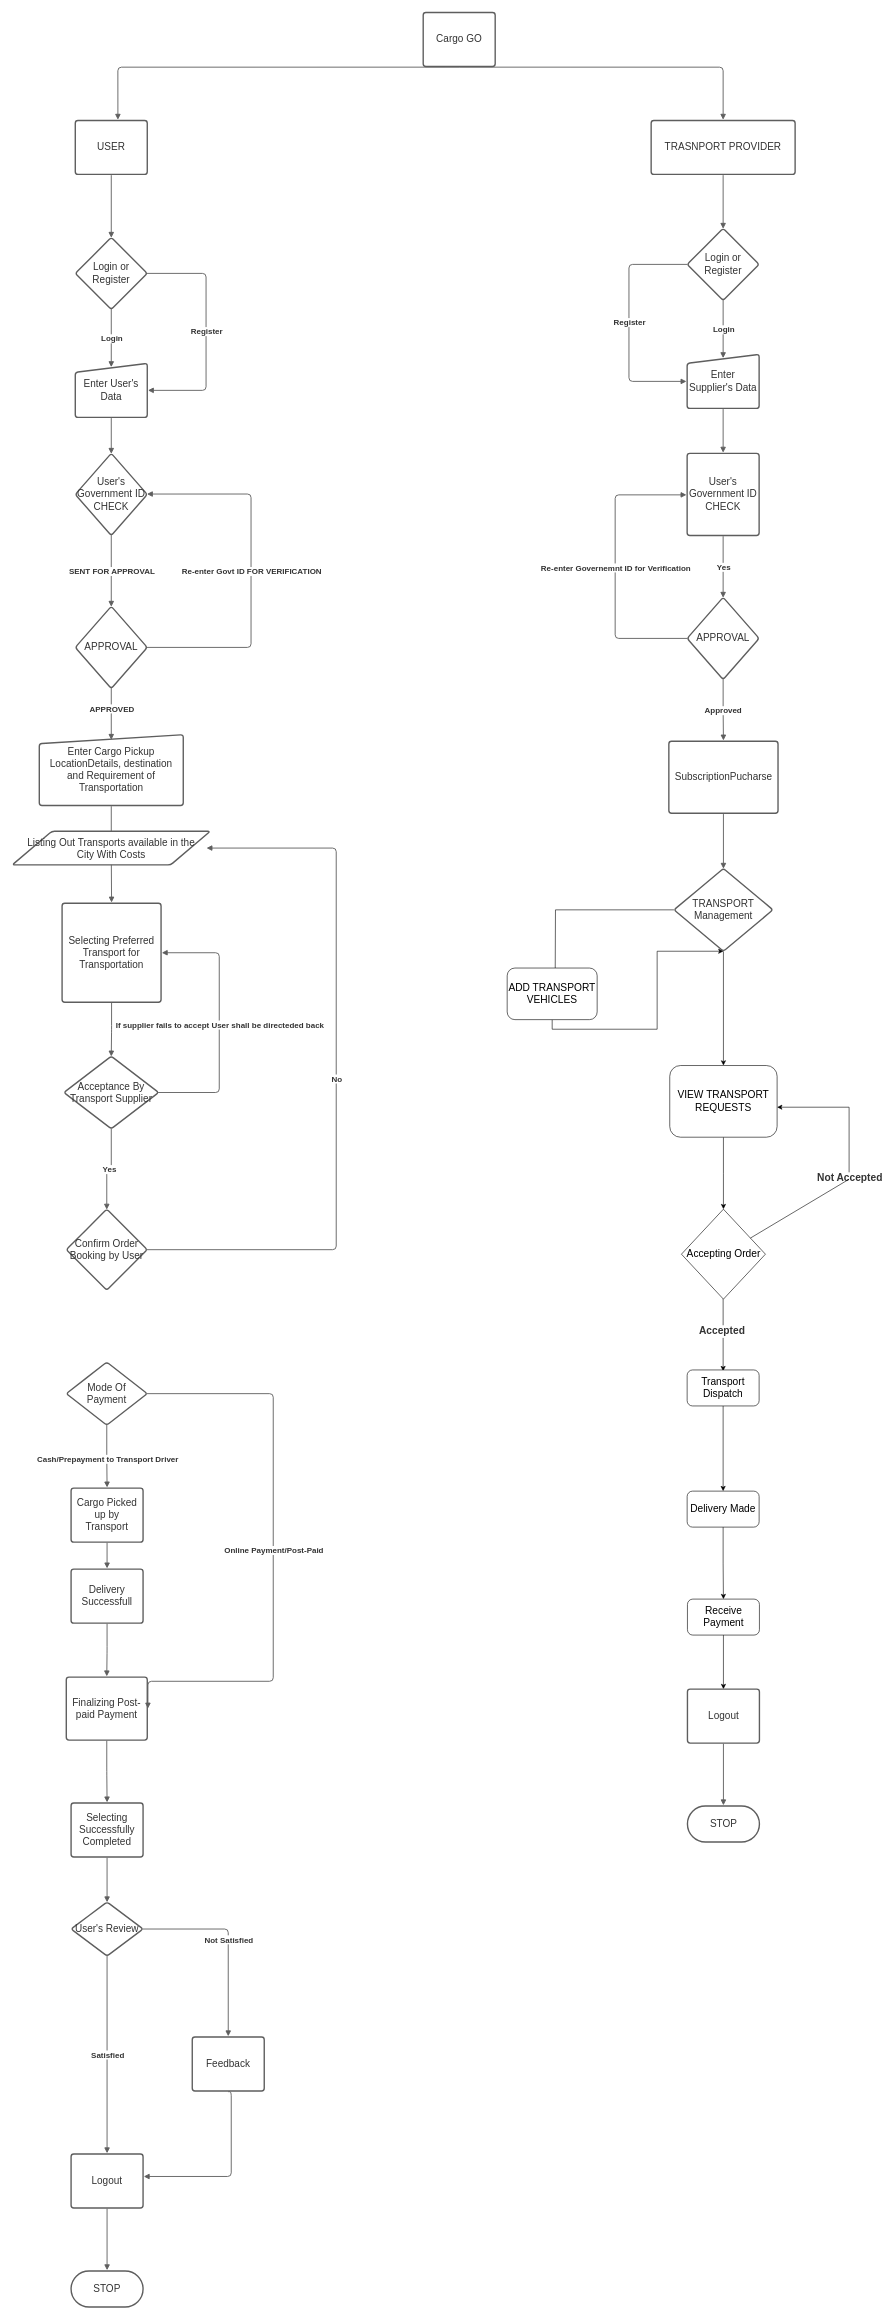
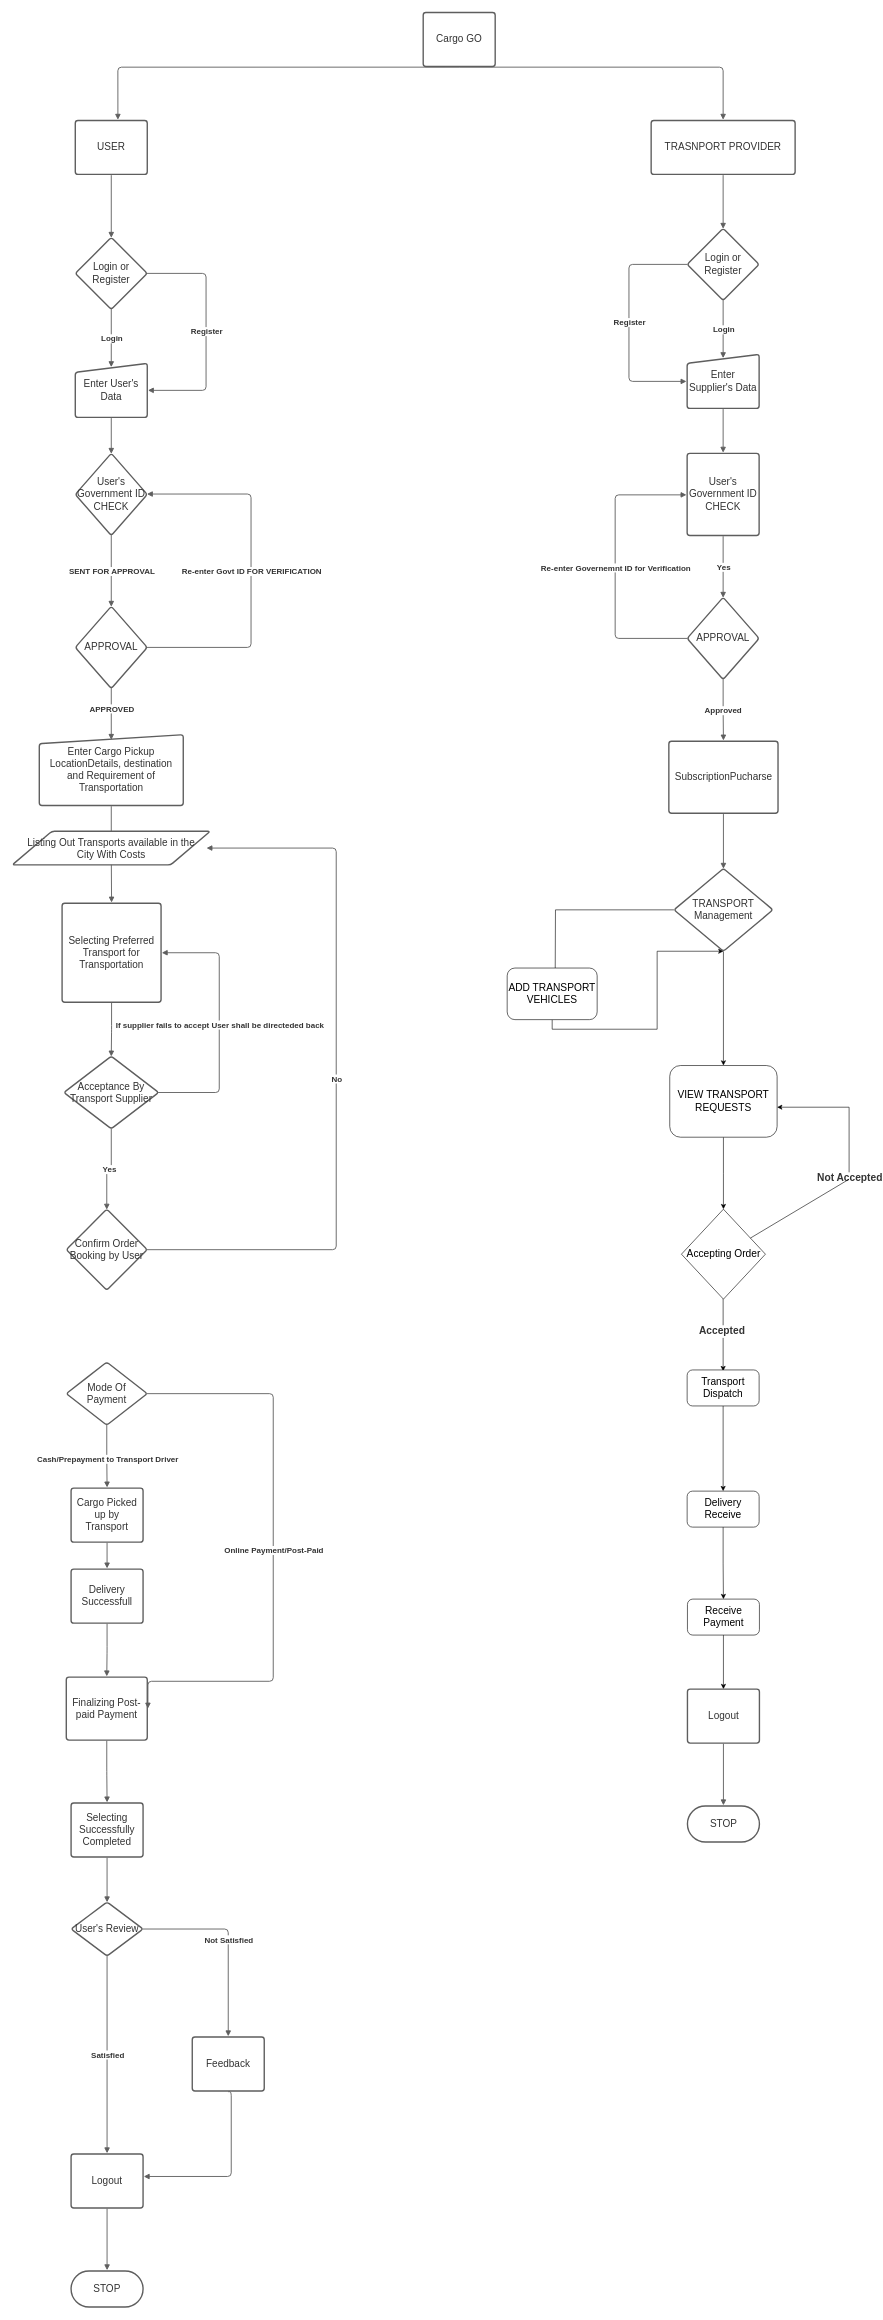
(723, 1509) -> (723, 1509)
